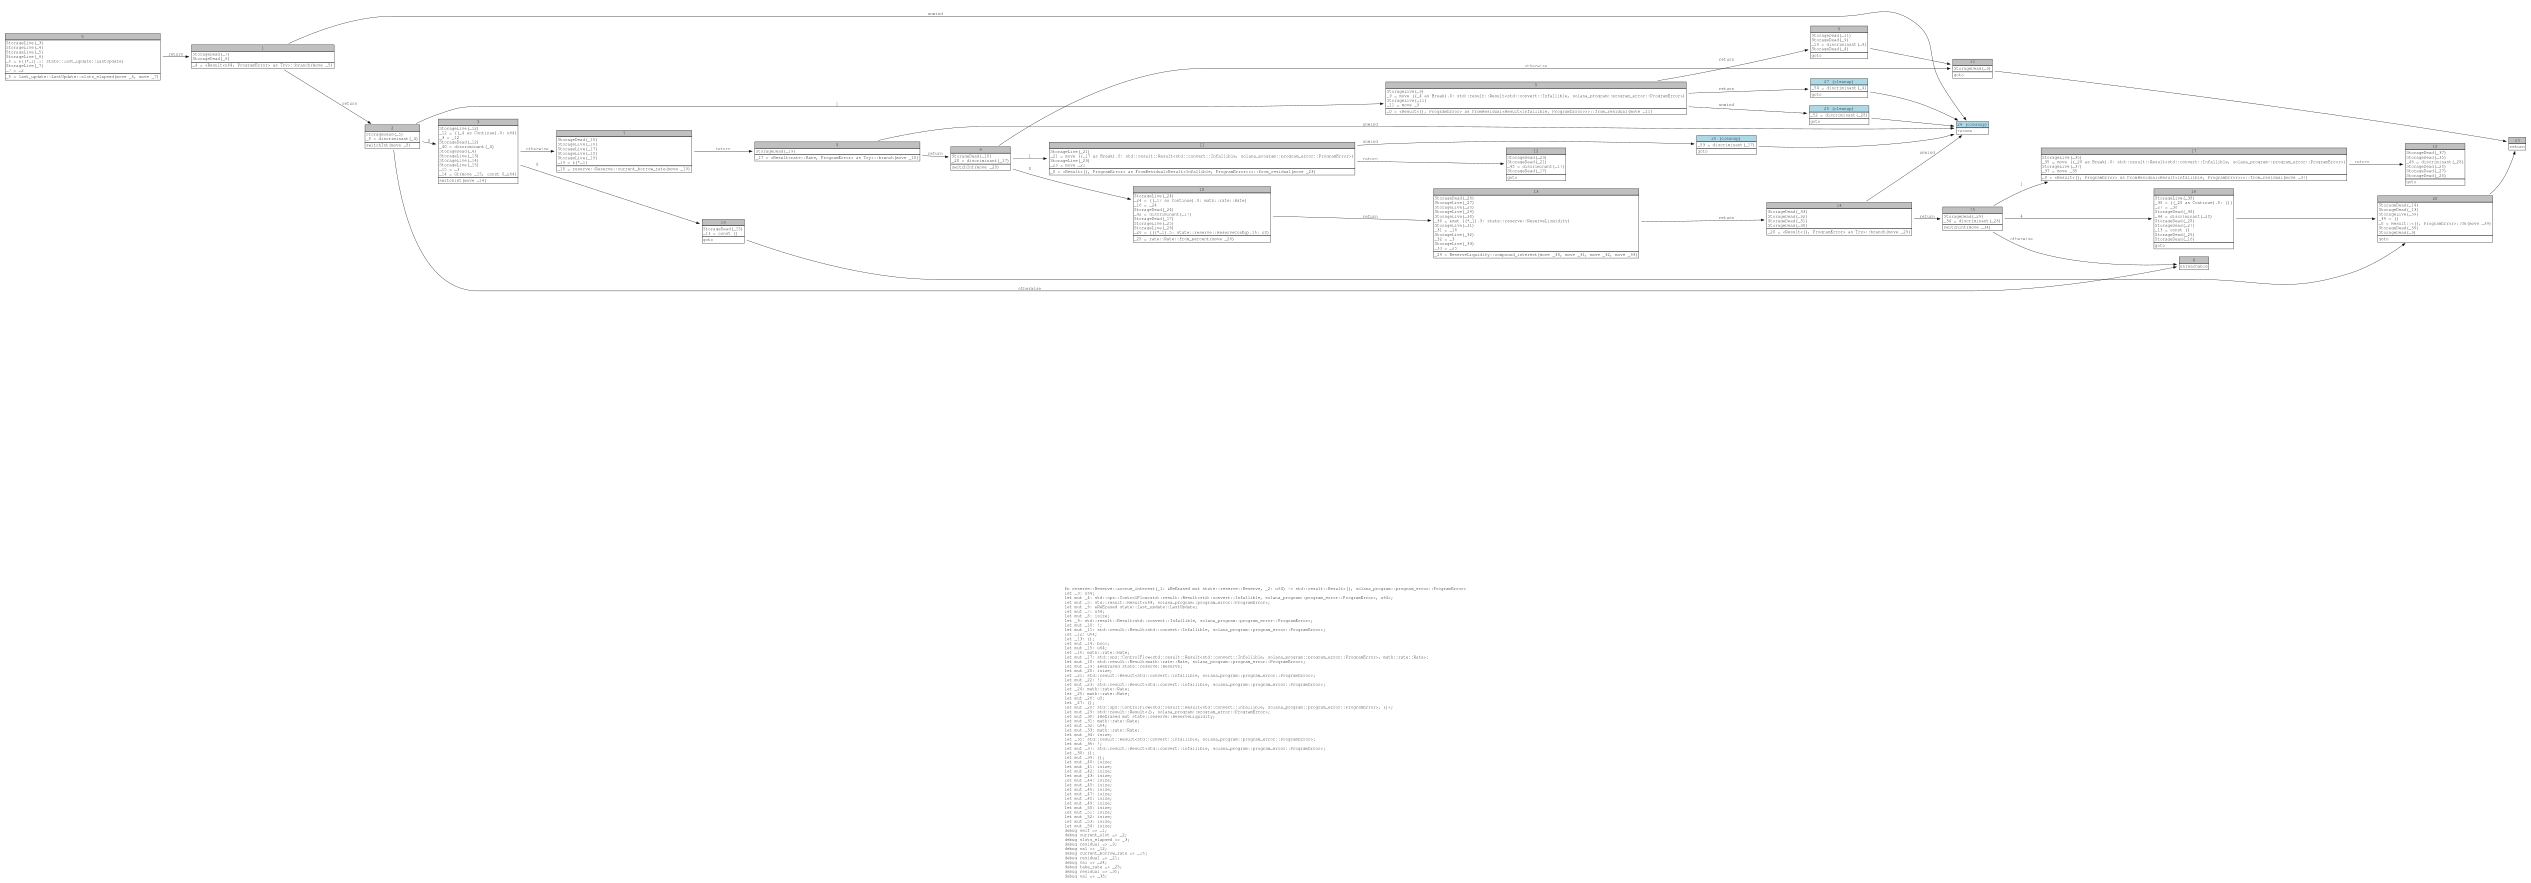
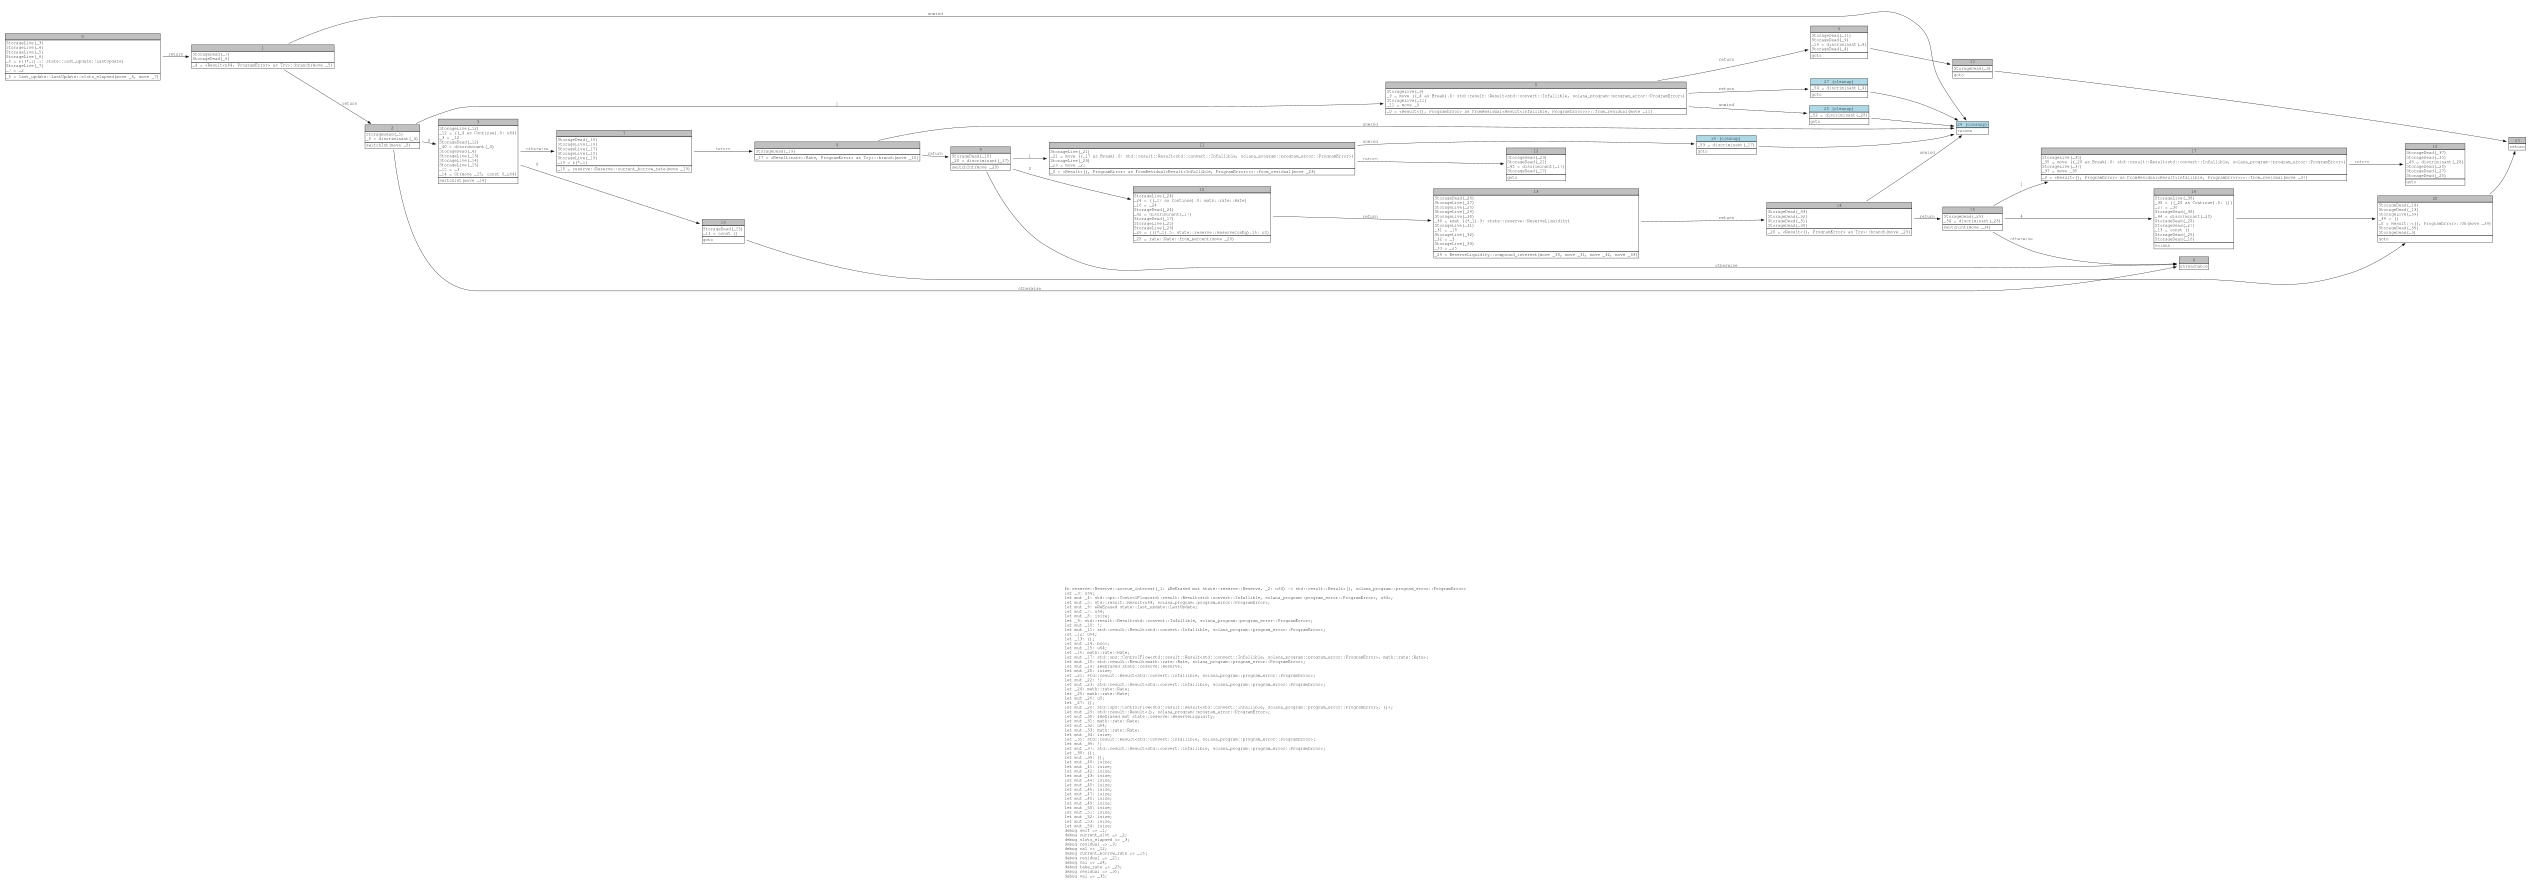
(1465, 69) -> (1559, 268)
(2160, 246) -> (2162, 246)
